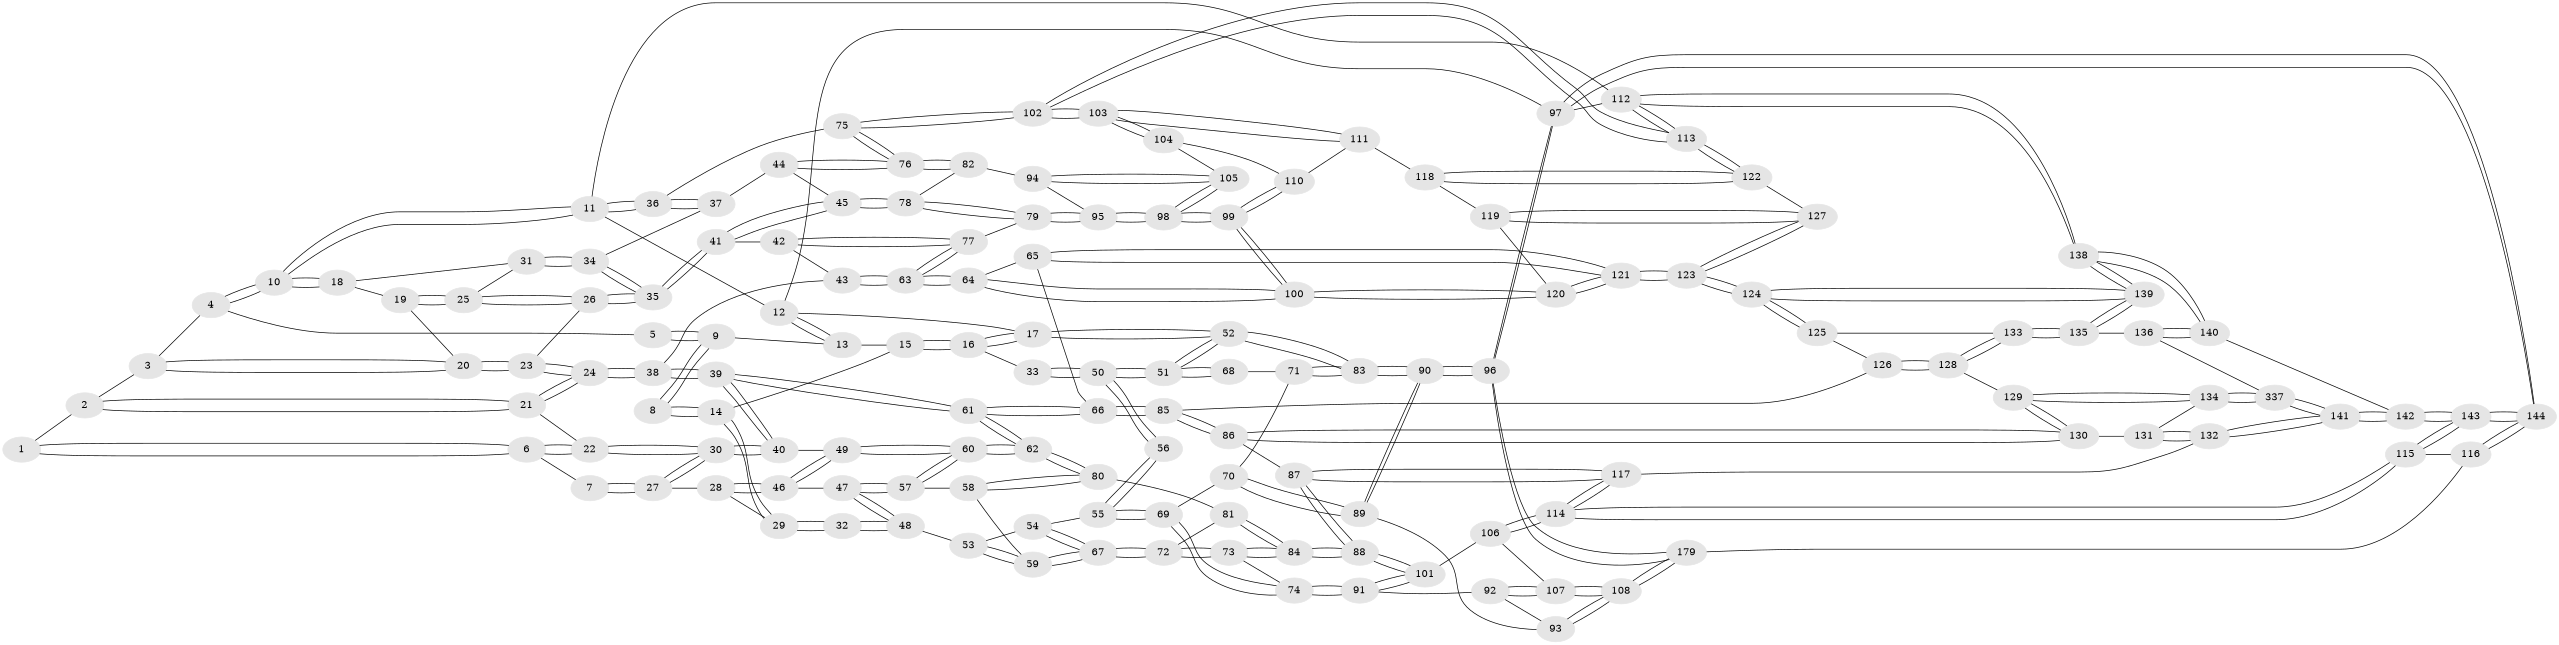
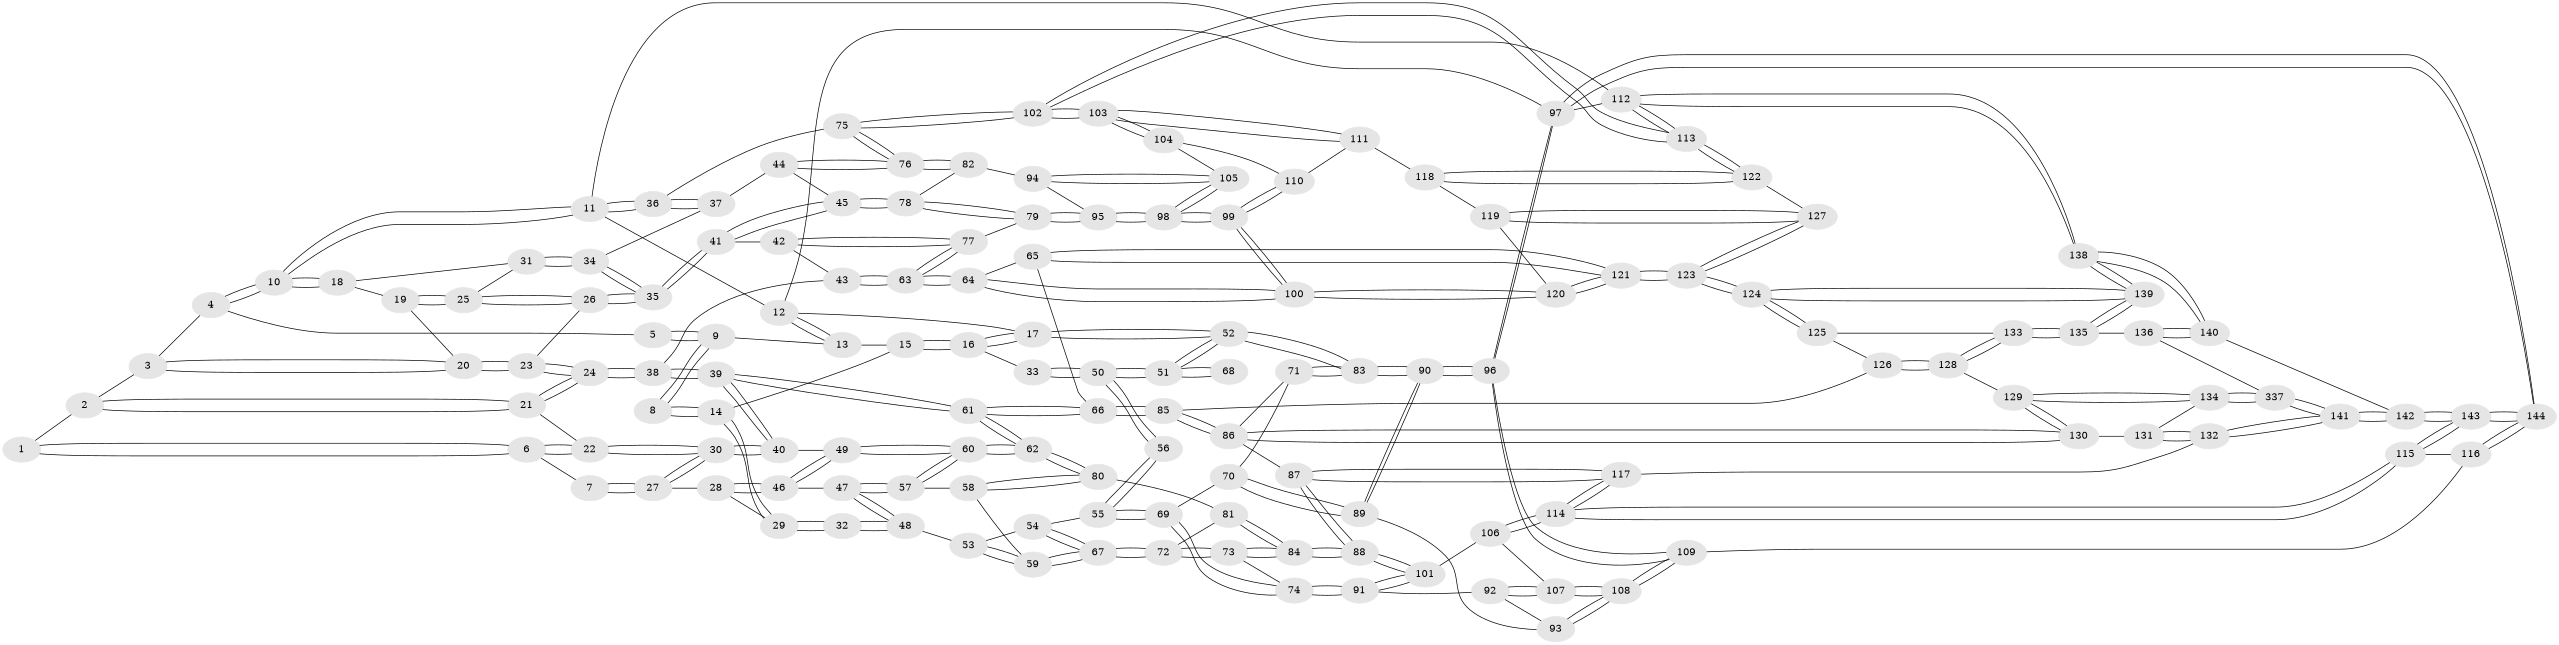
(1262, 372) -> (1264, 402)
(1686, 553) -> (1686, 553)
